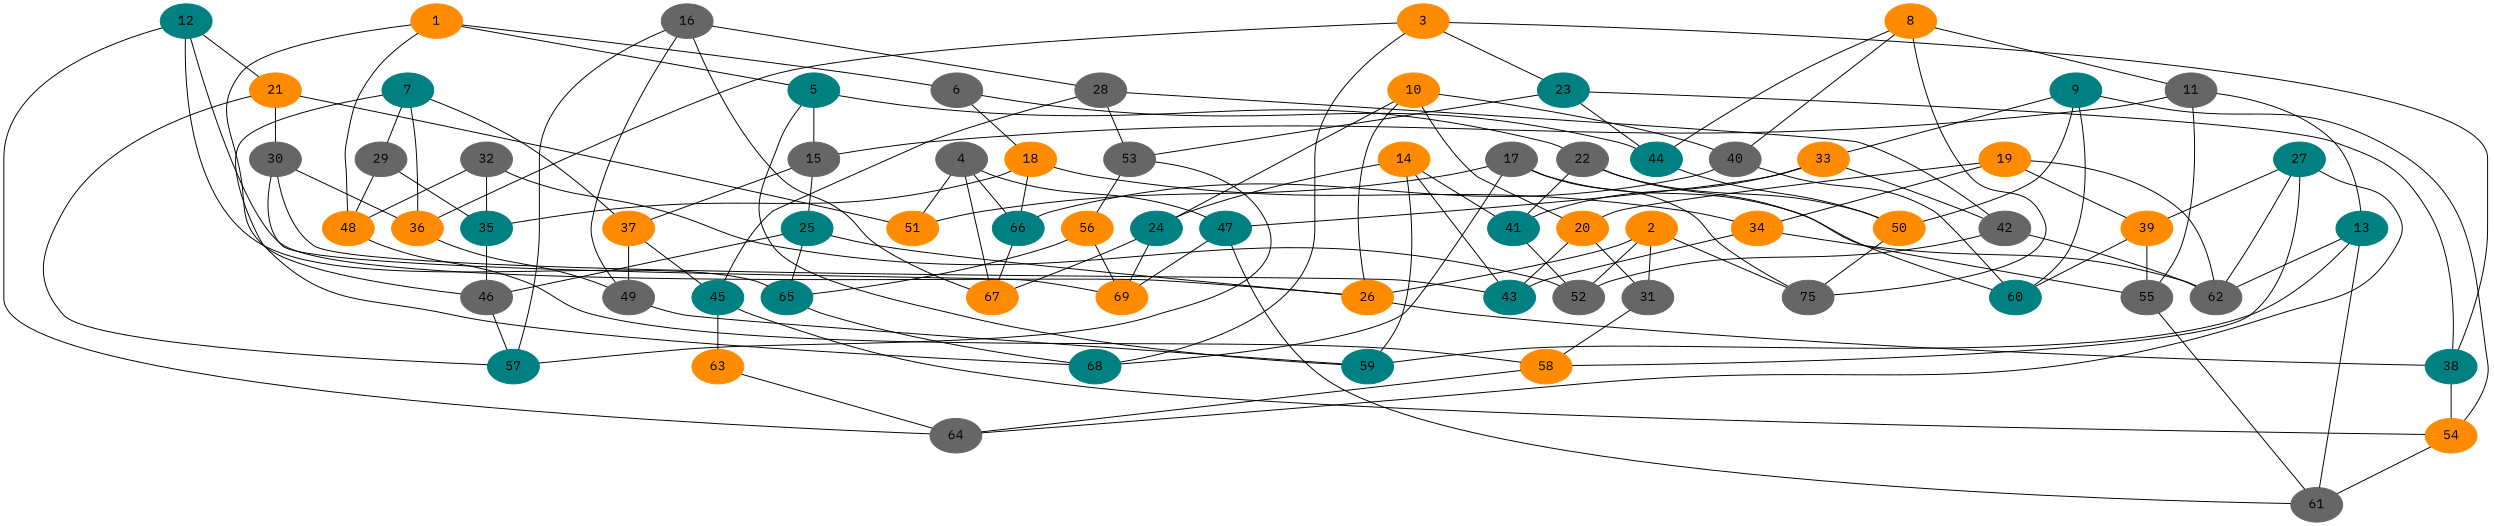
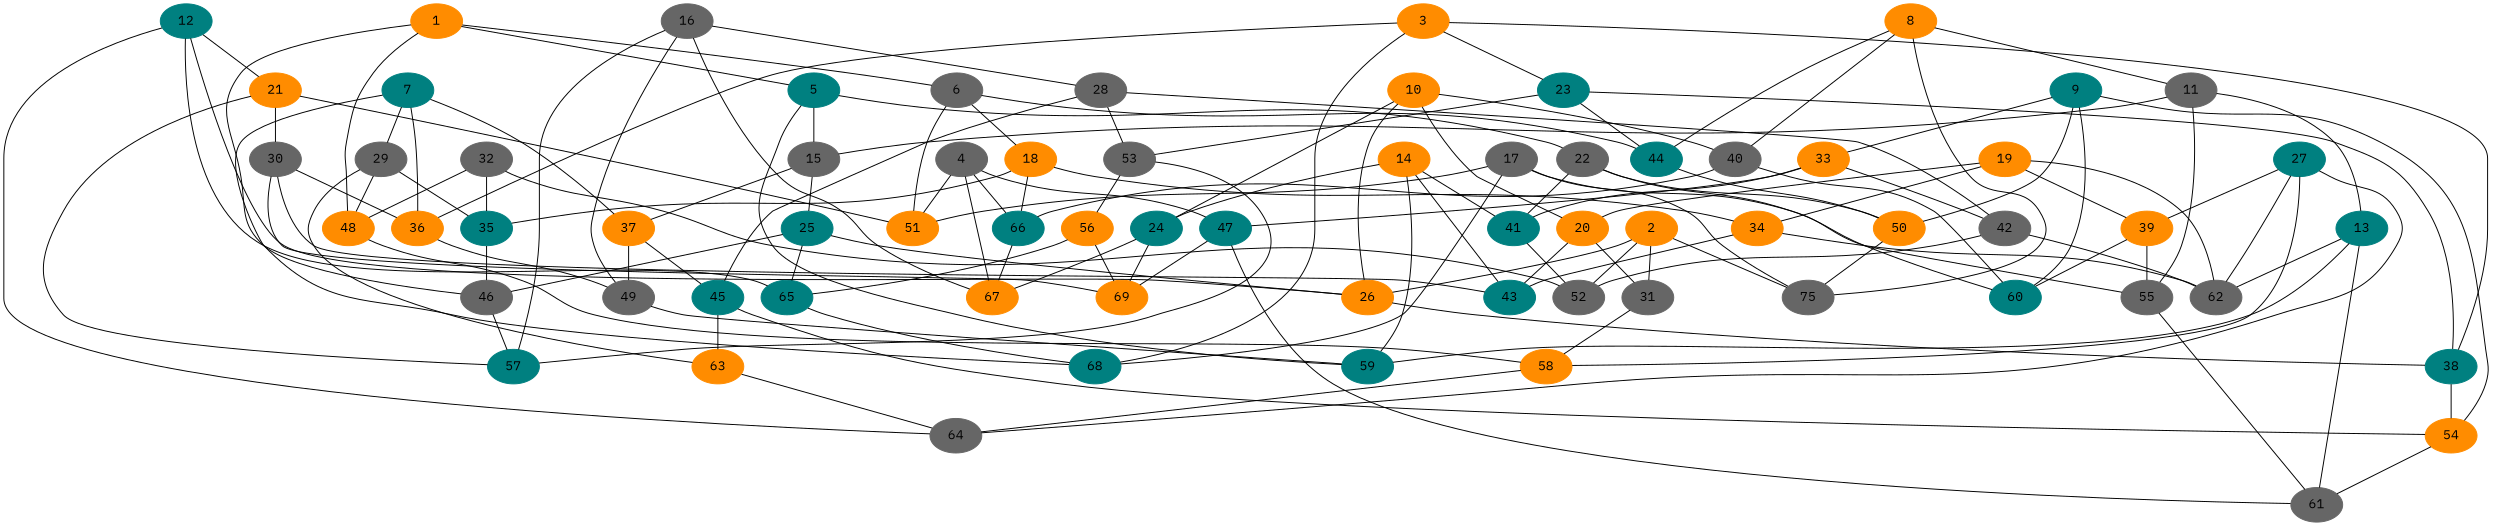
none -> (923, 156)
none -> (399, 298)
